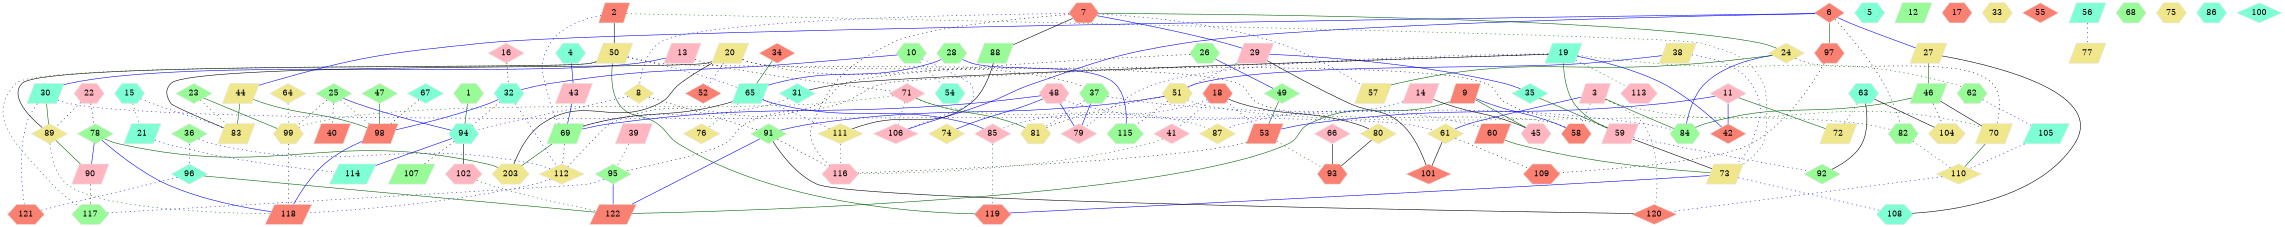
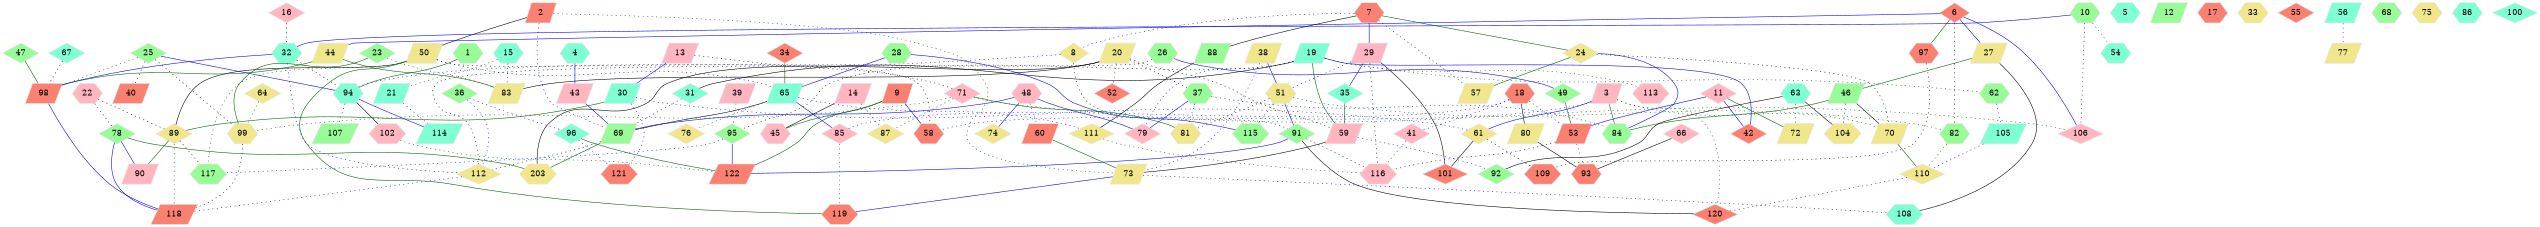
(899, 40) -> (1373, 104)
(1378, 134) -> (1526, 134)
(90, 191) -> (190, 153)
